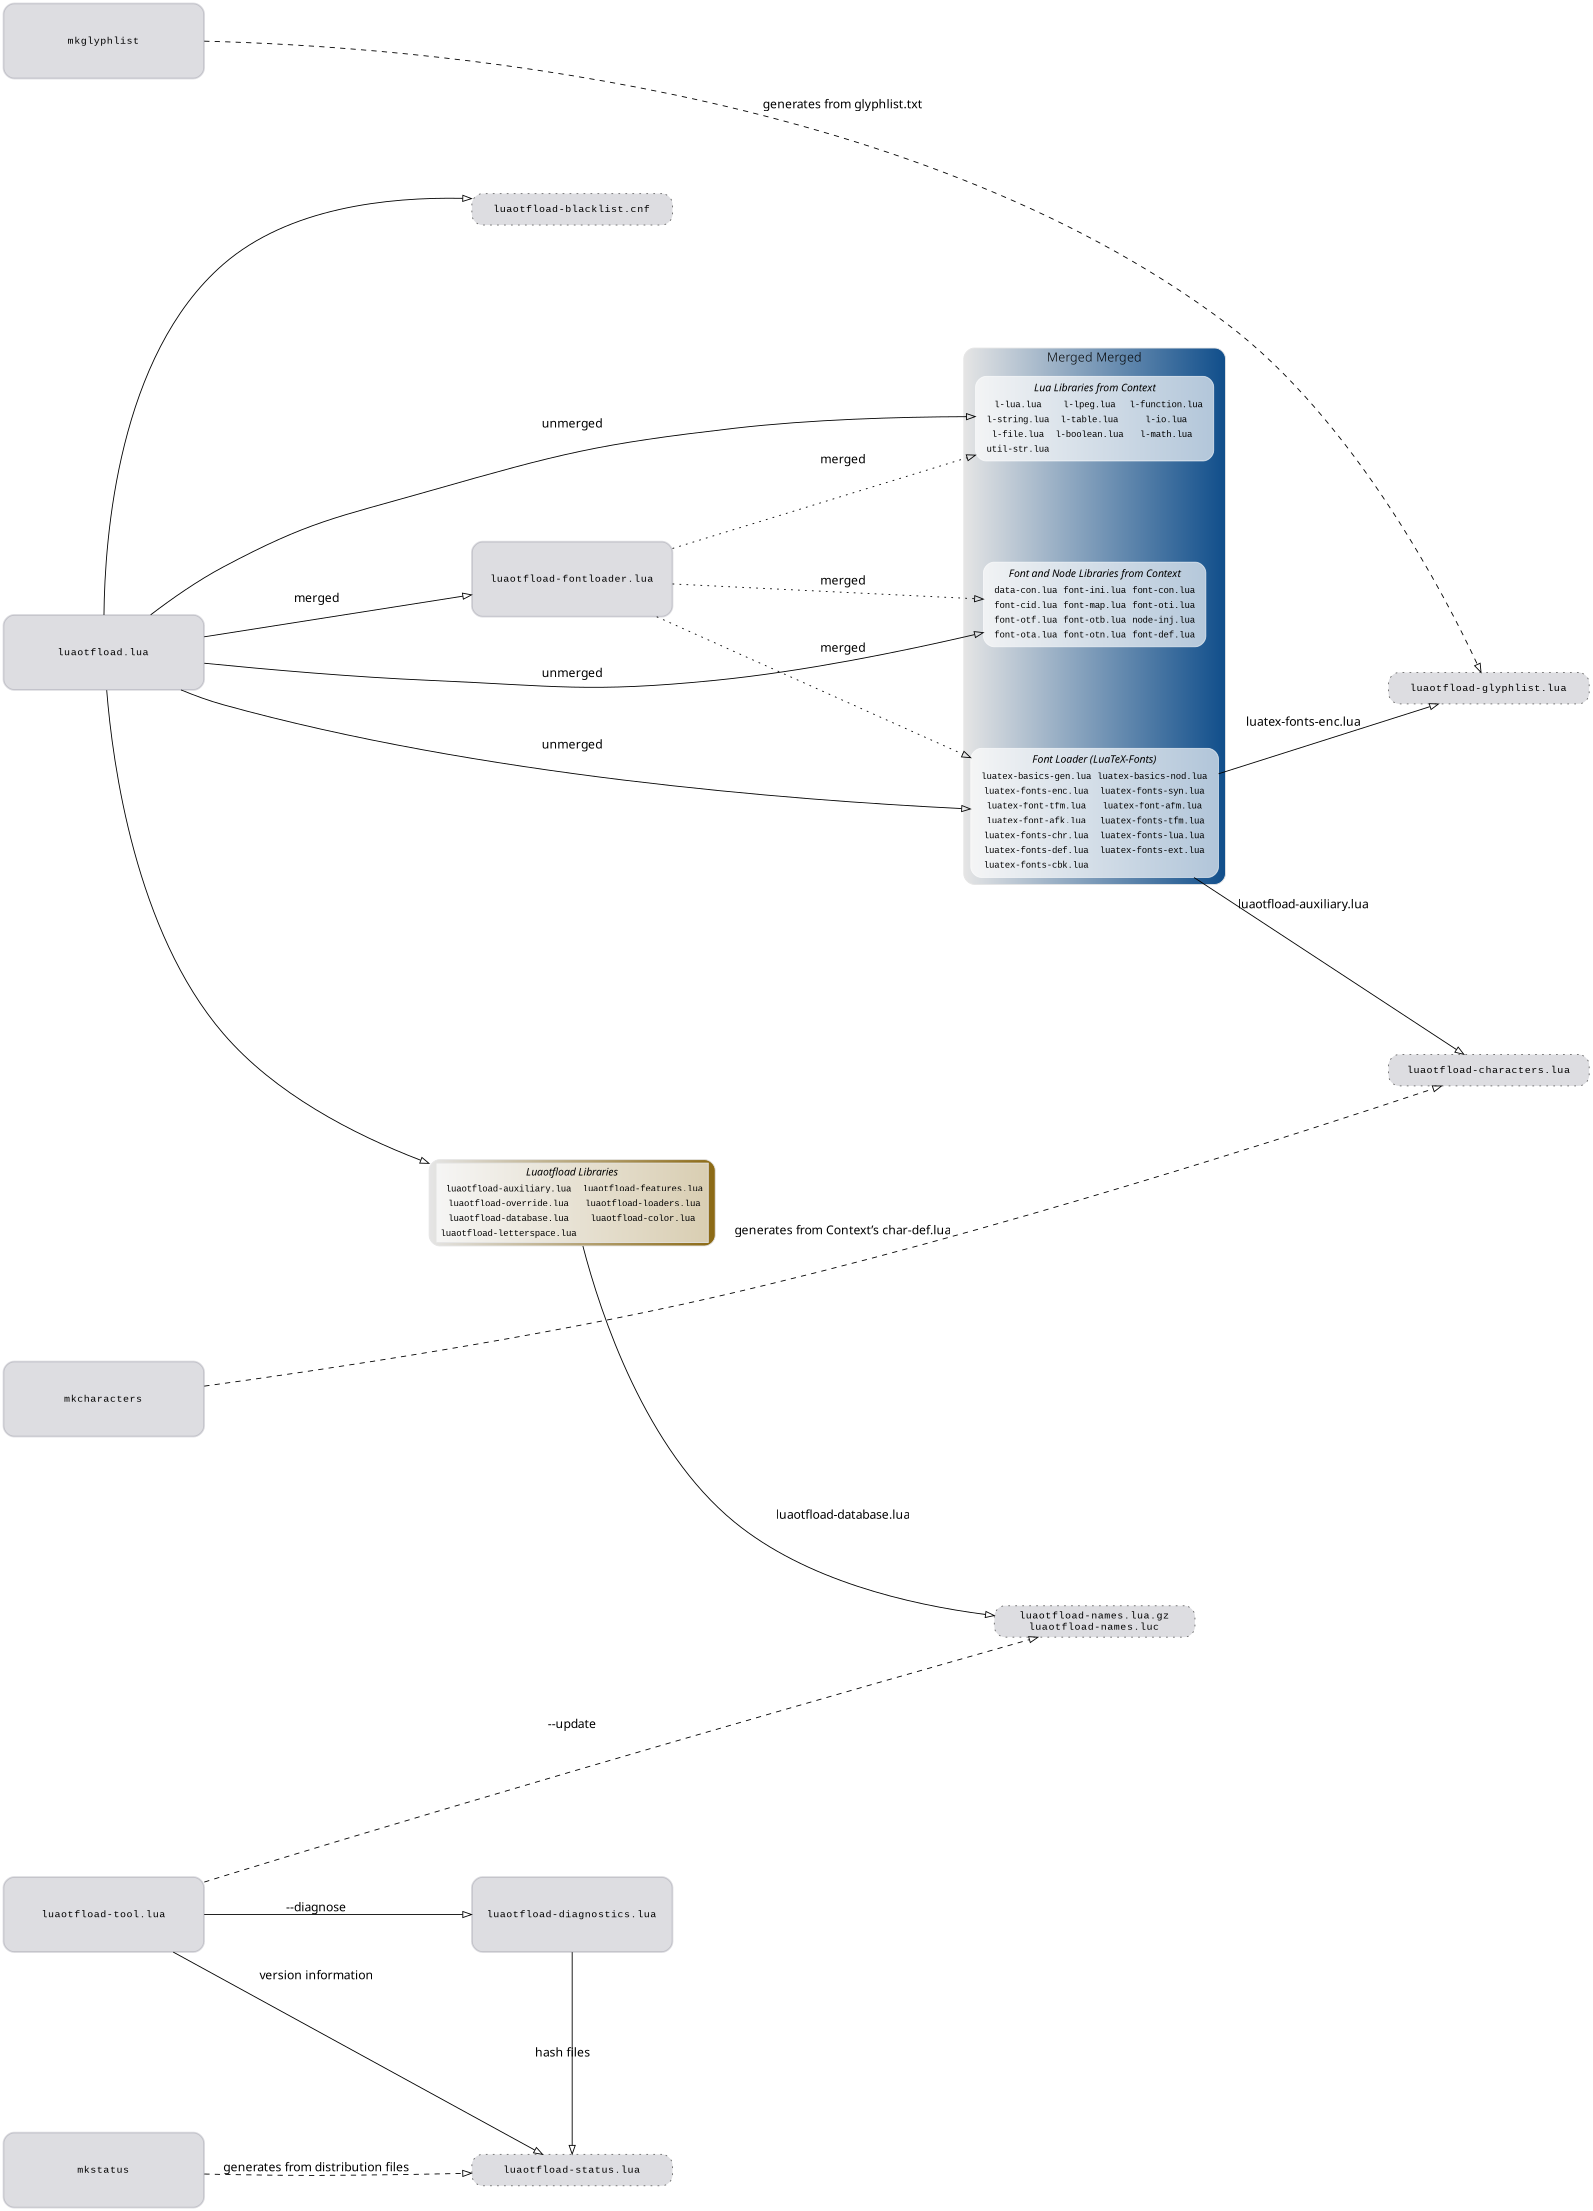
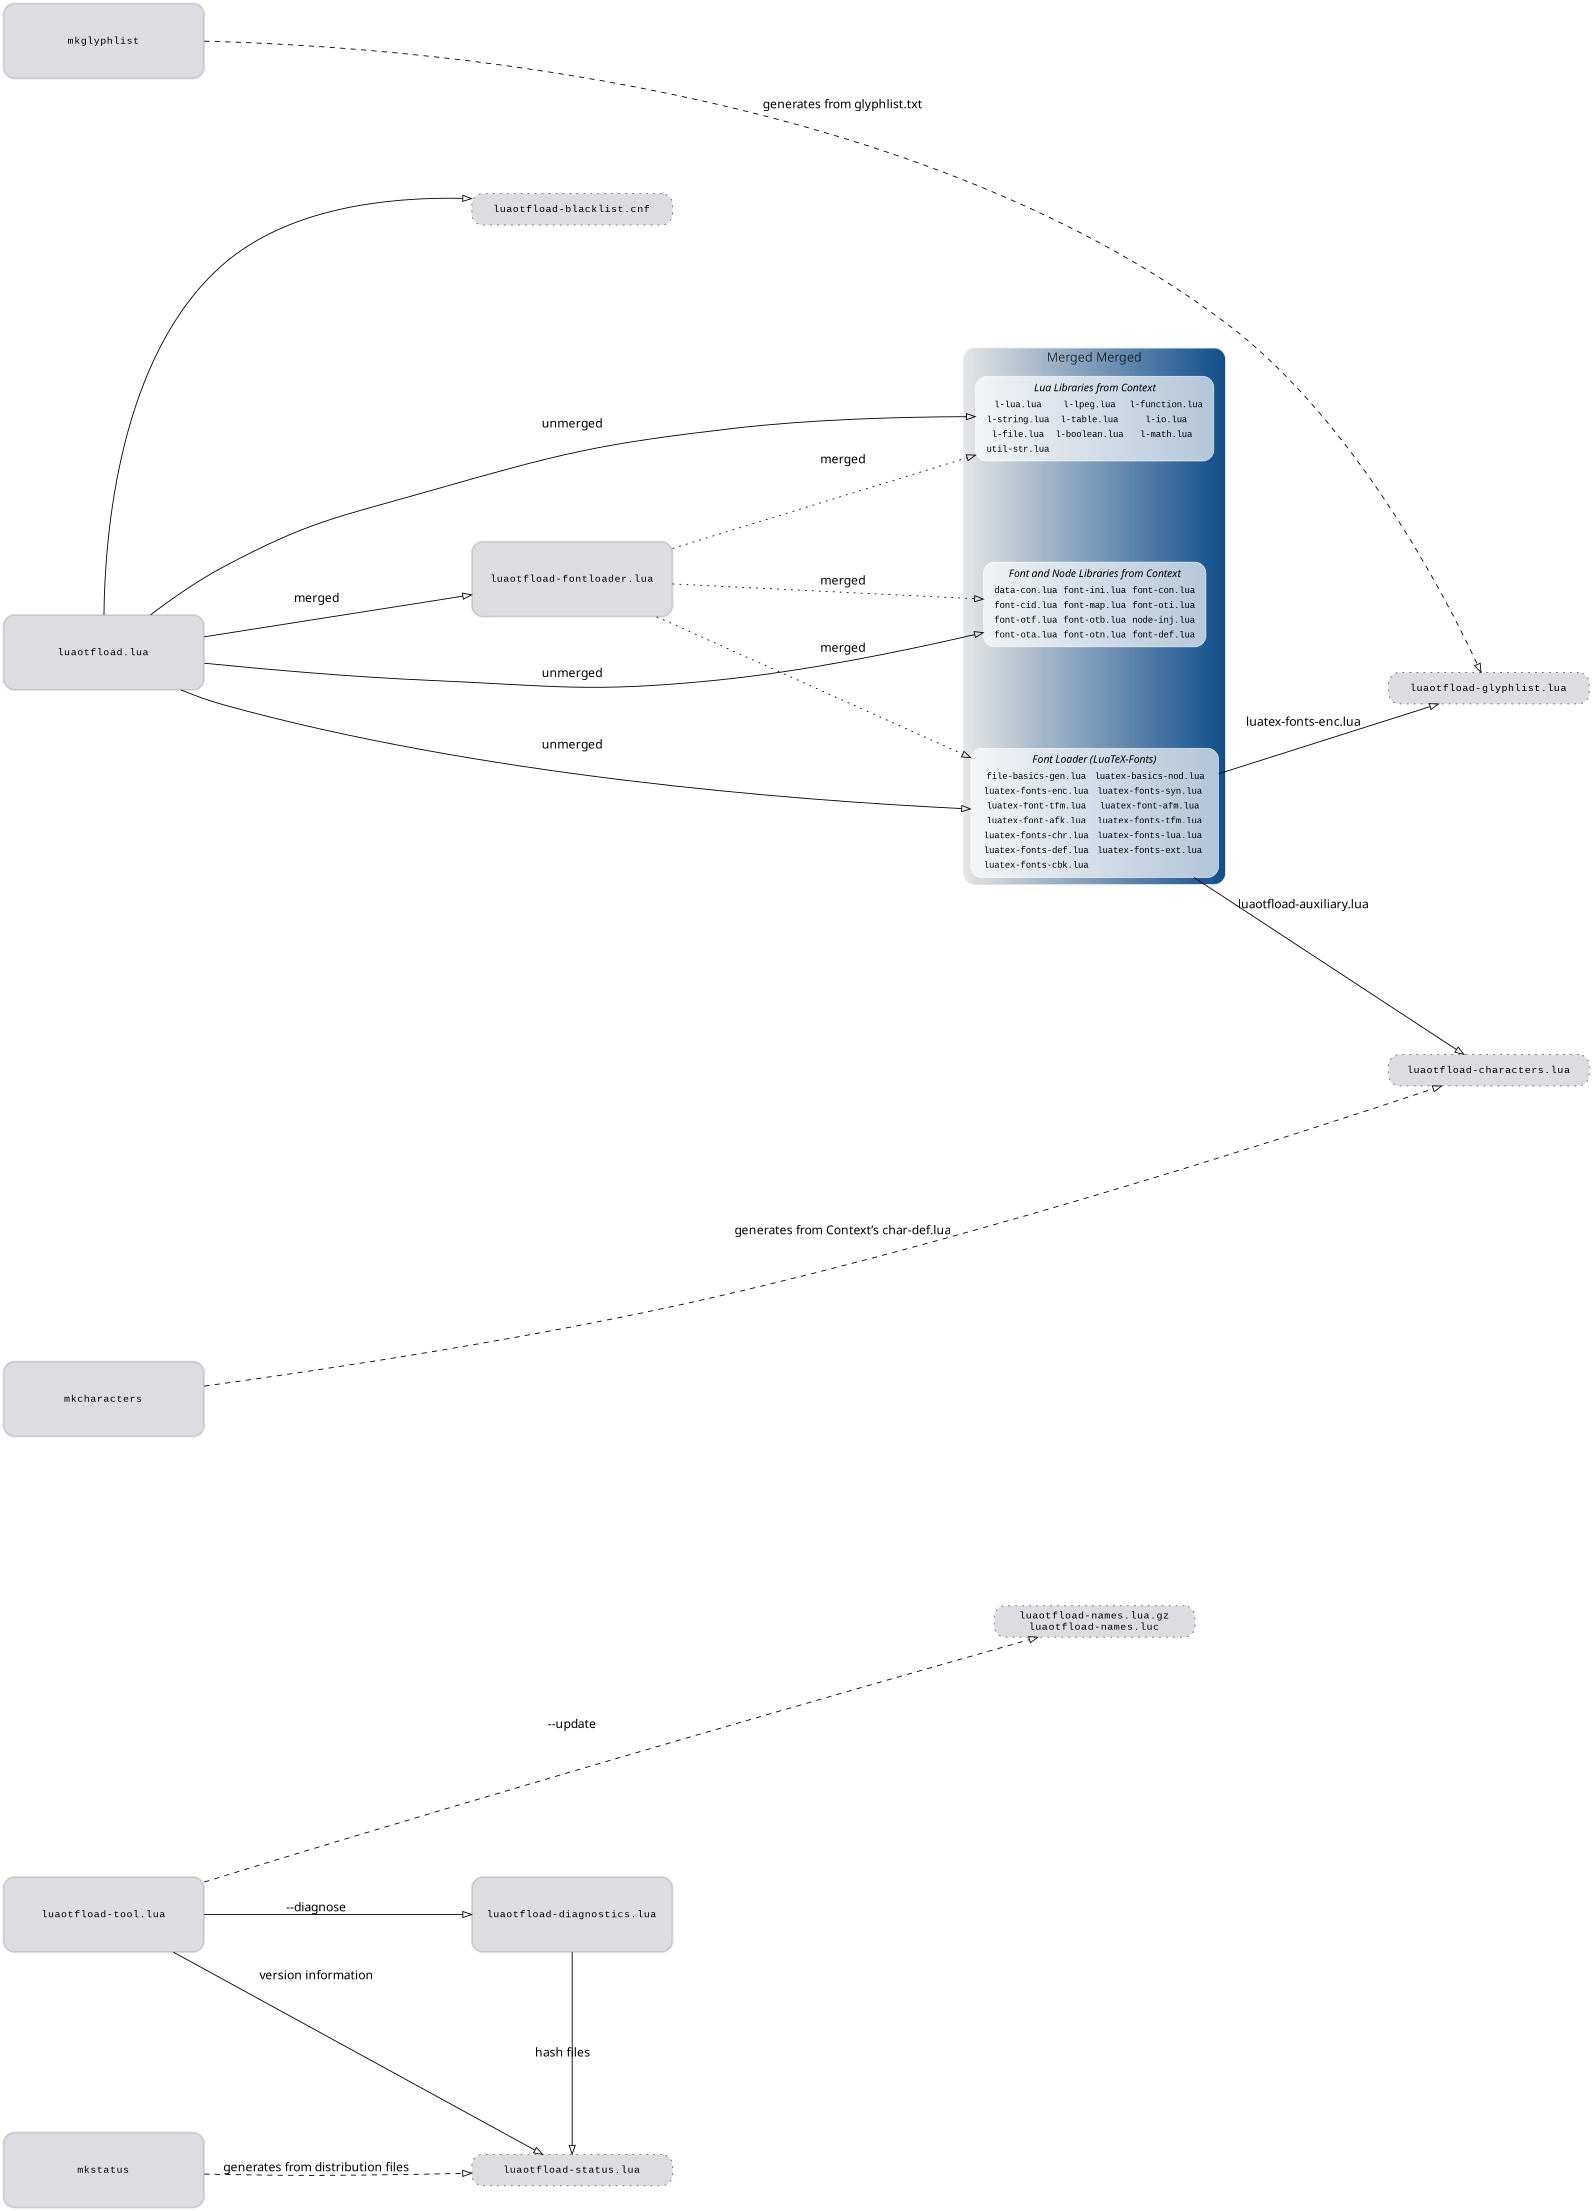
(1037, 776) -> (1037, 776)
(572, 1203) -> none
